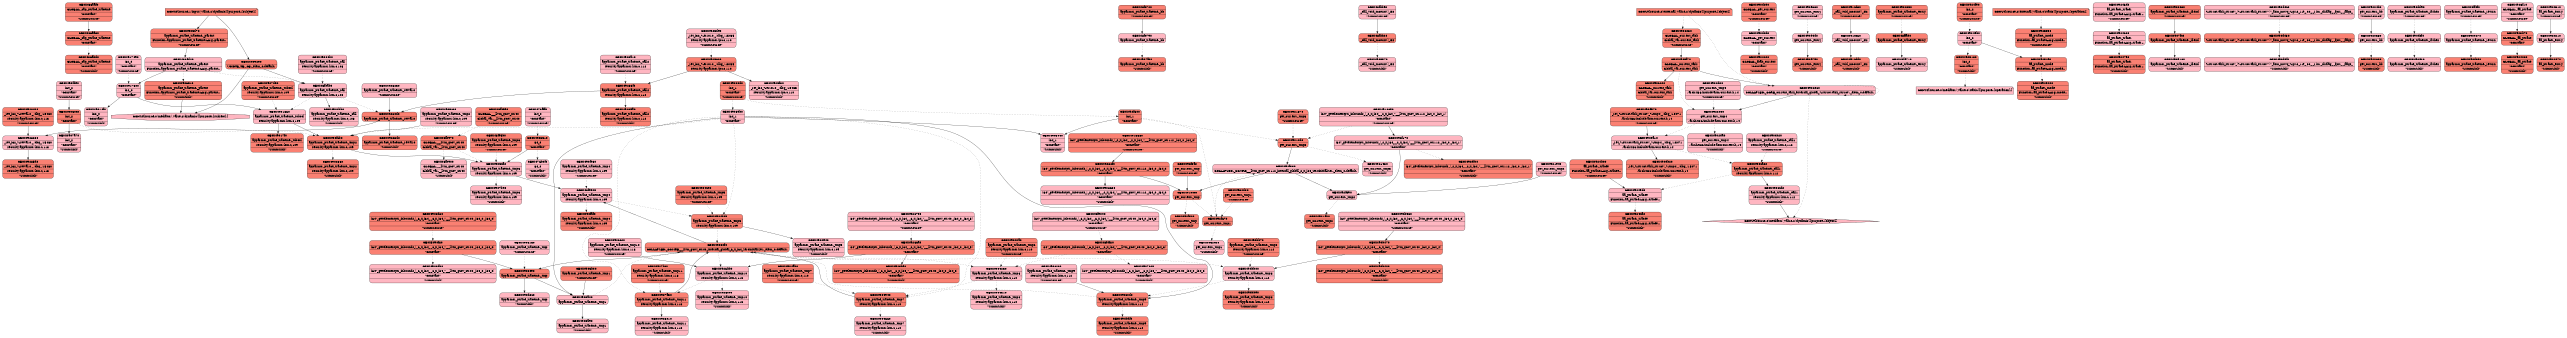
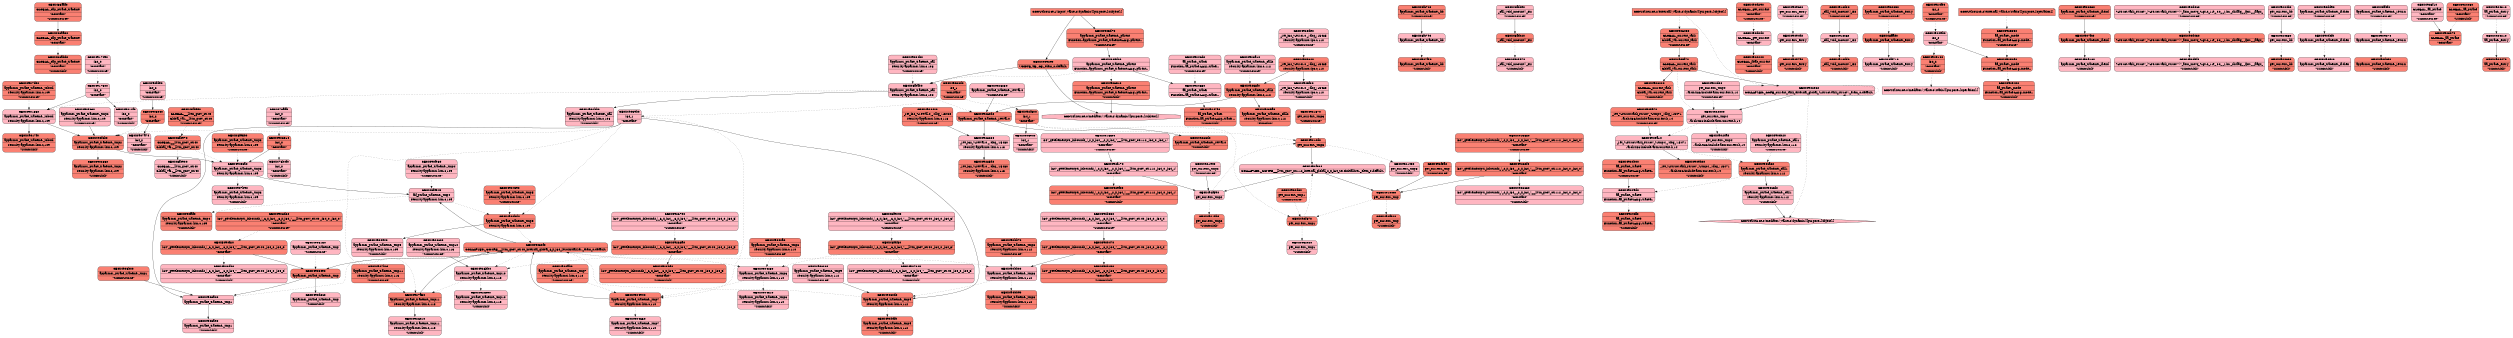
(2551, 25) -> (2496, 25)
(2517, 49) -> (2454, 25)
(152, 77) -> (1152, 77)
(914, 123) -> none
(625, 124) -> (1265, 124)
(1331, 132) -> (1246, 155)
(586, 195) -> (432, 195)
(810, 260) -> (569, 261)
